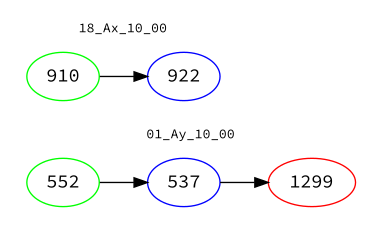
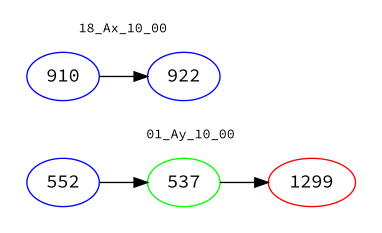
(63, 76) -> (63, 76)
(63, 182) -> (63, 182)
(184, 182) -> (184, 182)
